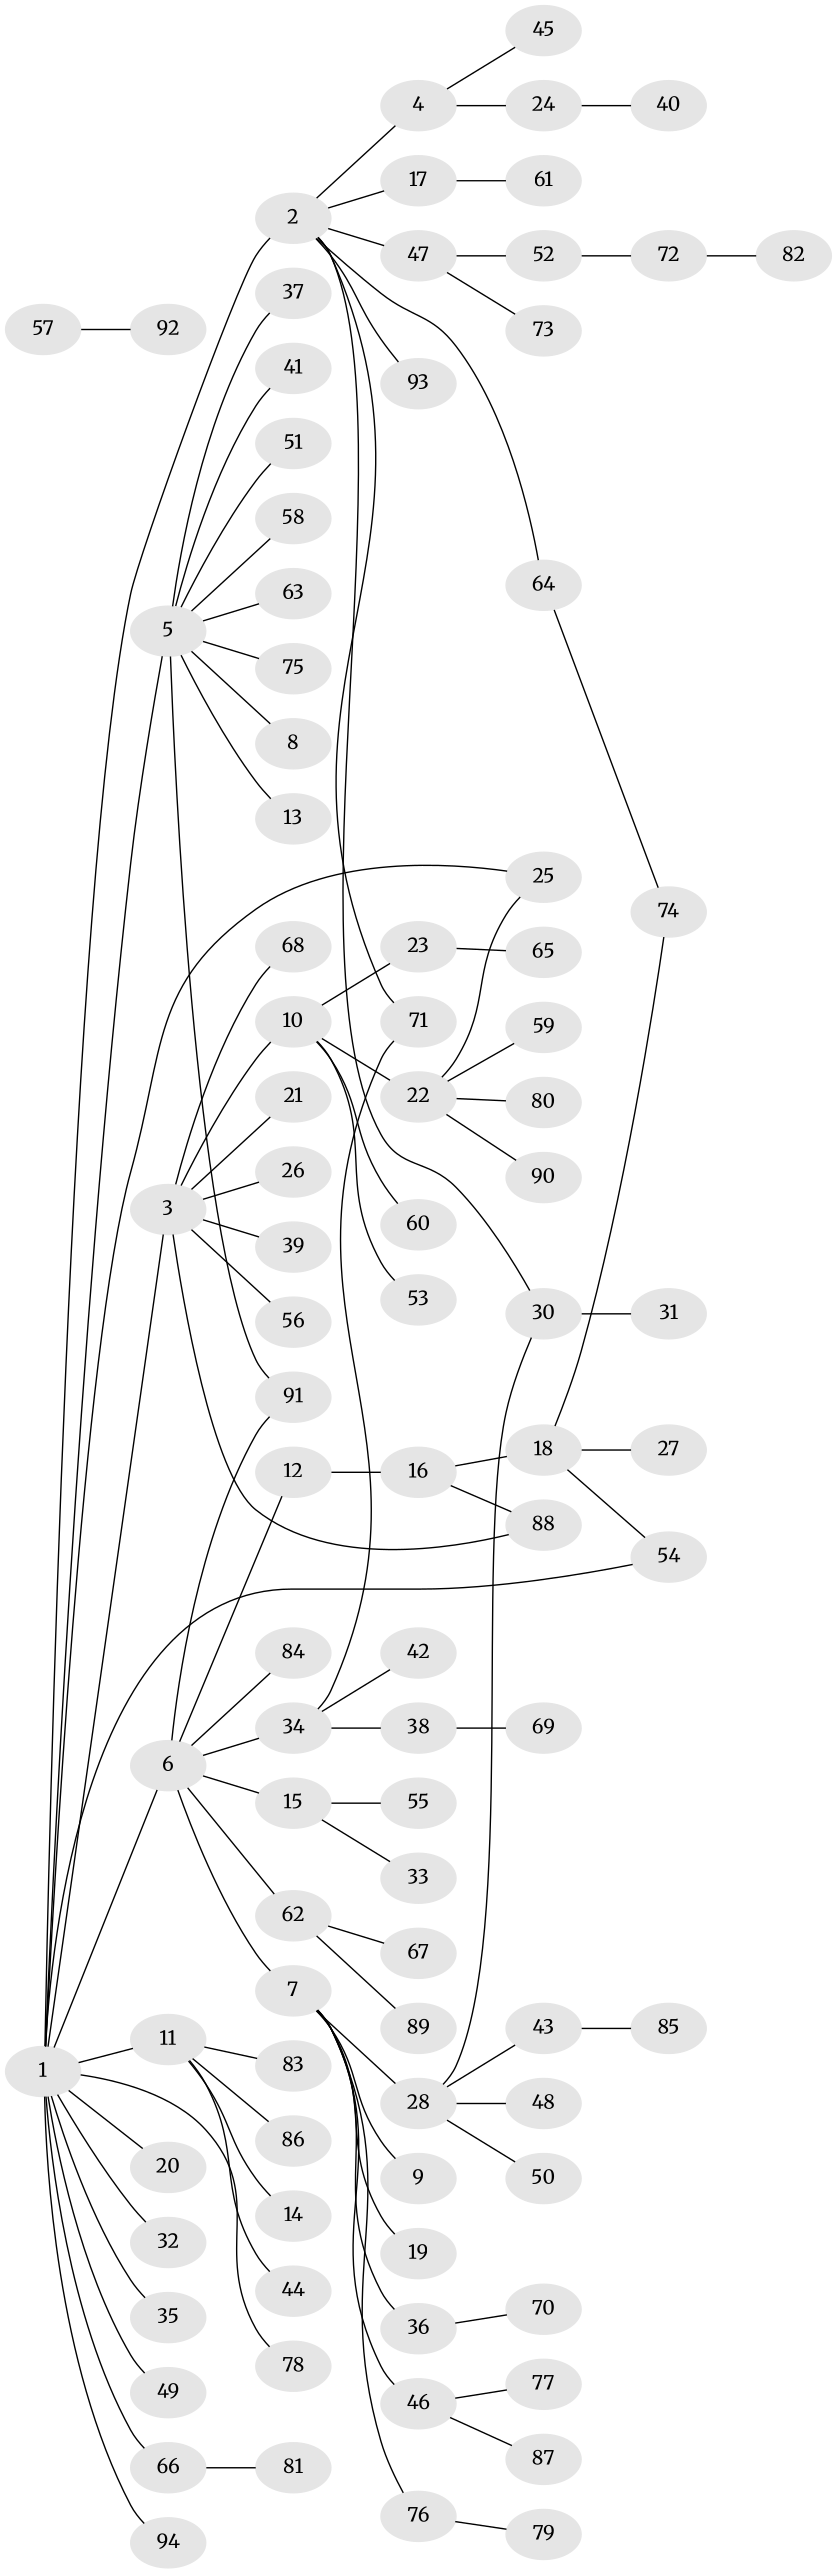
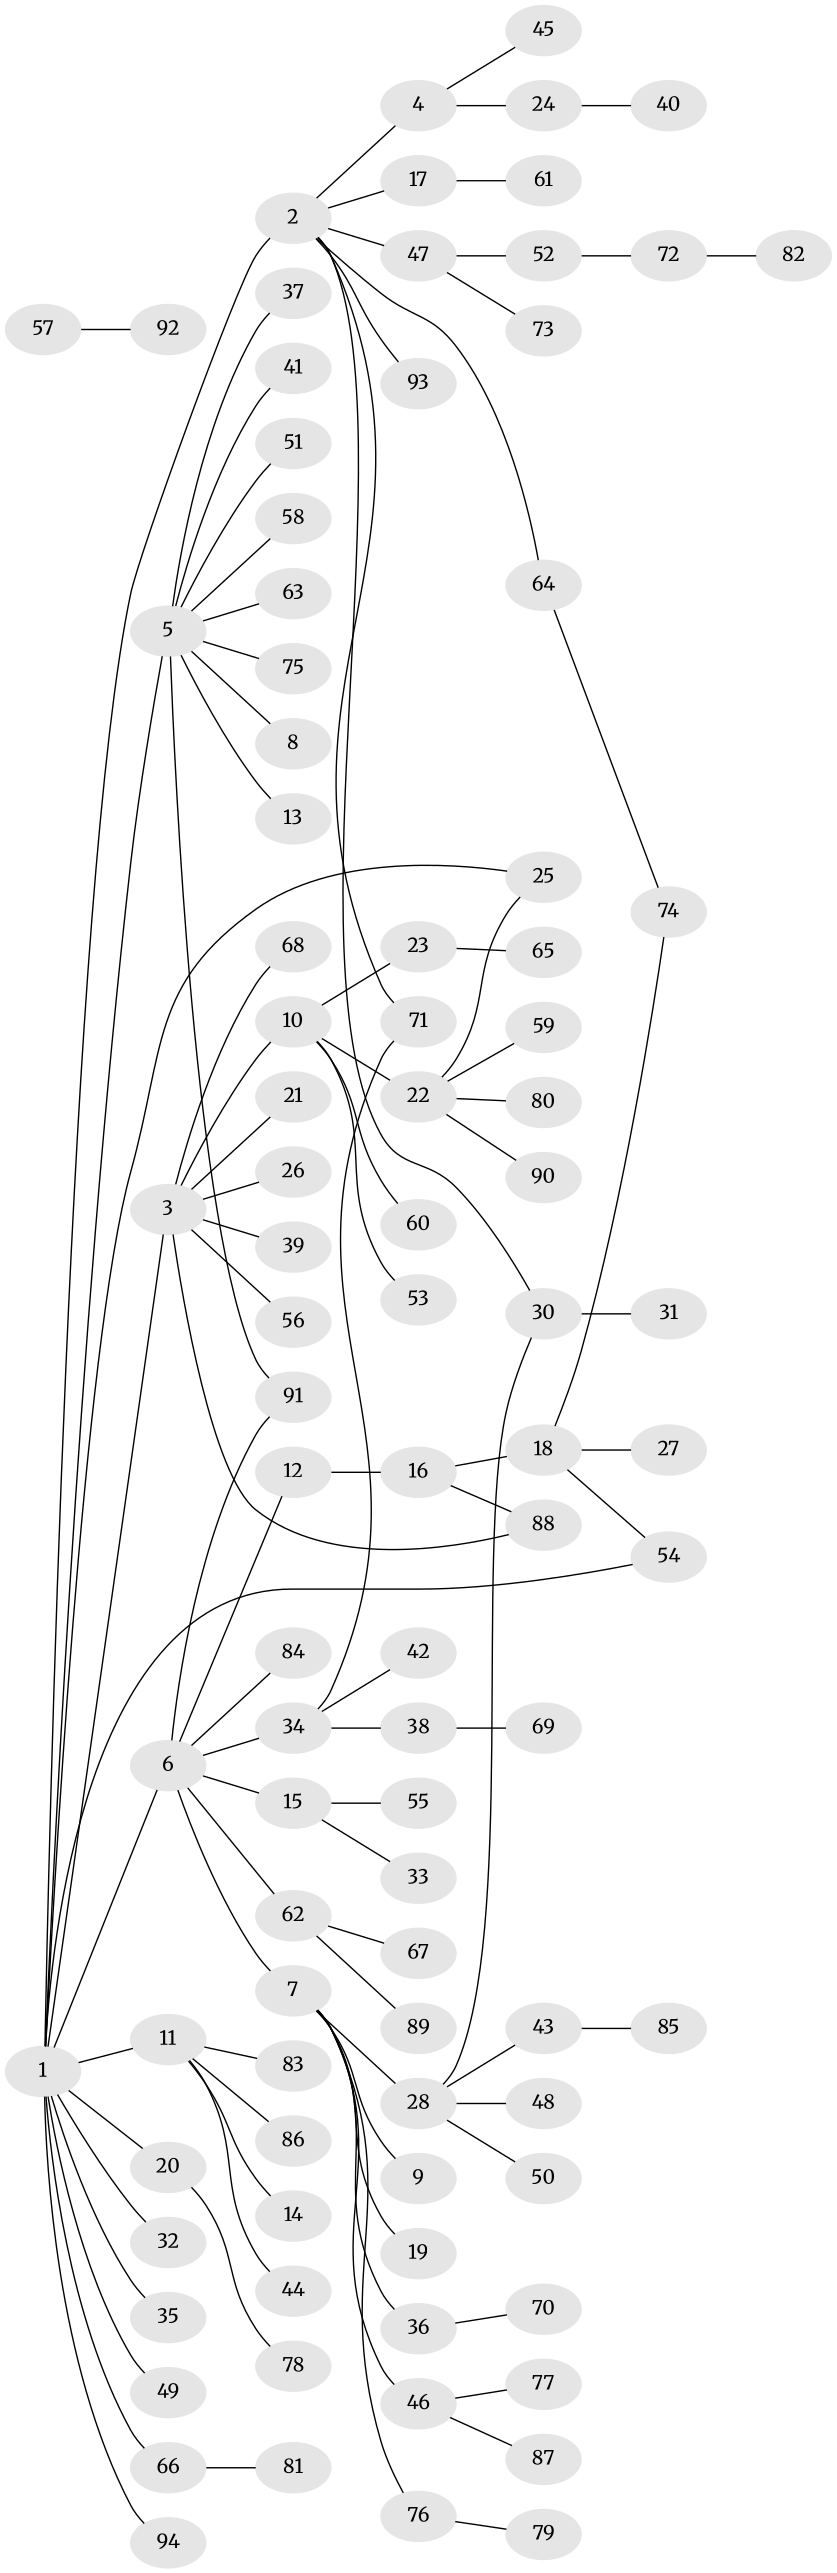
(217, 2145) -> (231, 2267)
